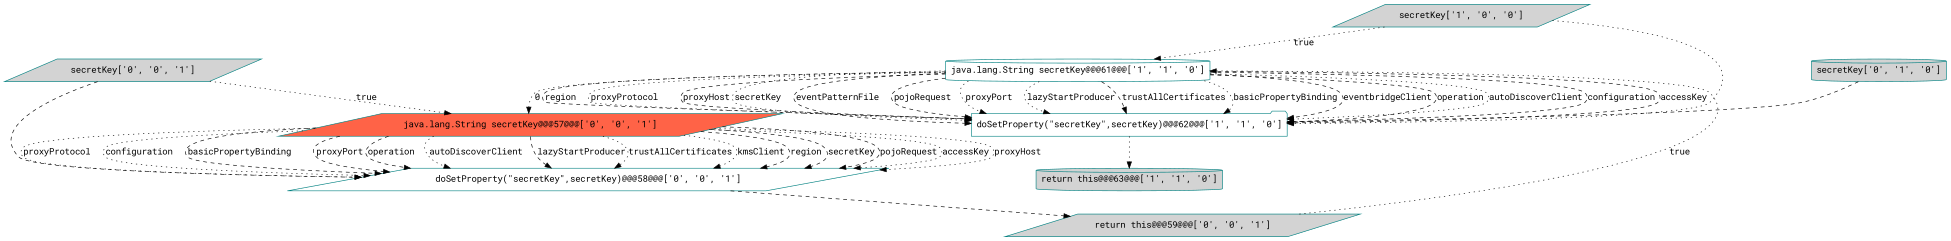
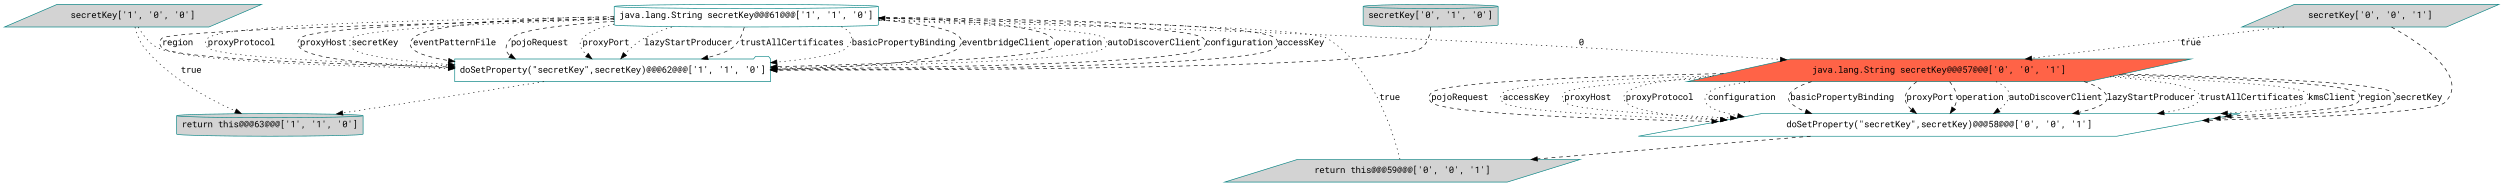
(1273, 43) -> (177, 78)
